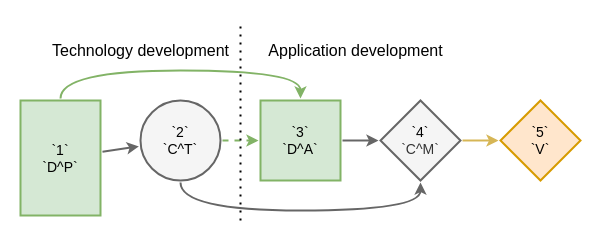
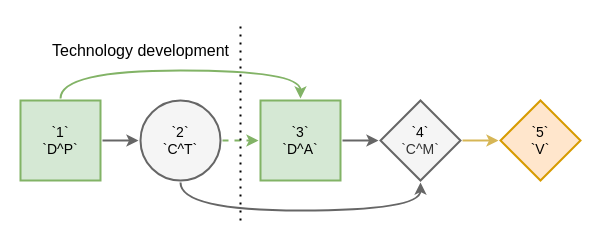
(356, 51) -> none
(61, 158) -> (61, 141)
